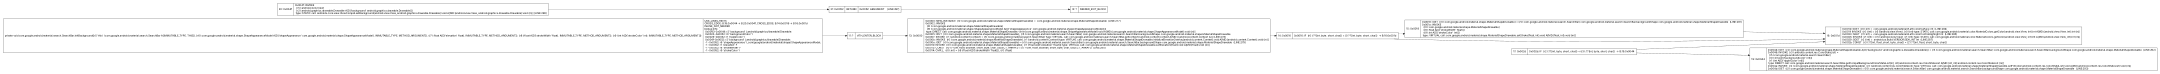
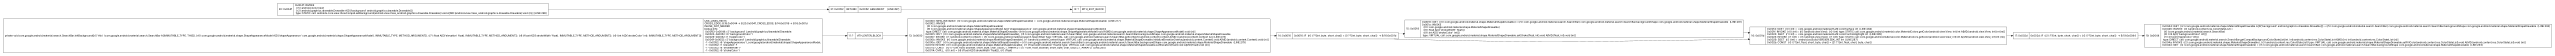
(1093, 9) -> (1093, 9)
(1730, 46) -> (2009, 36)
